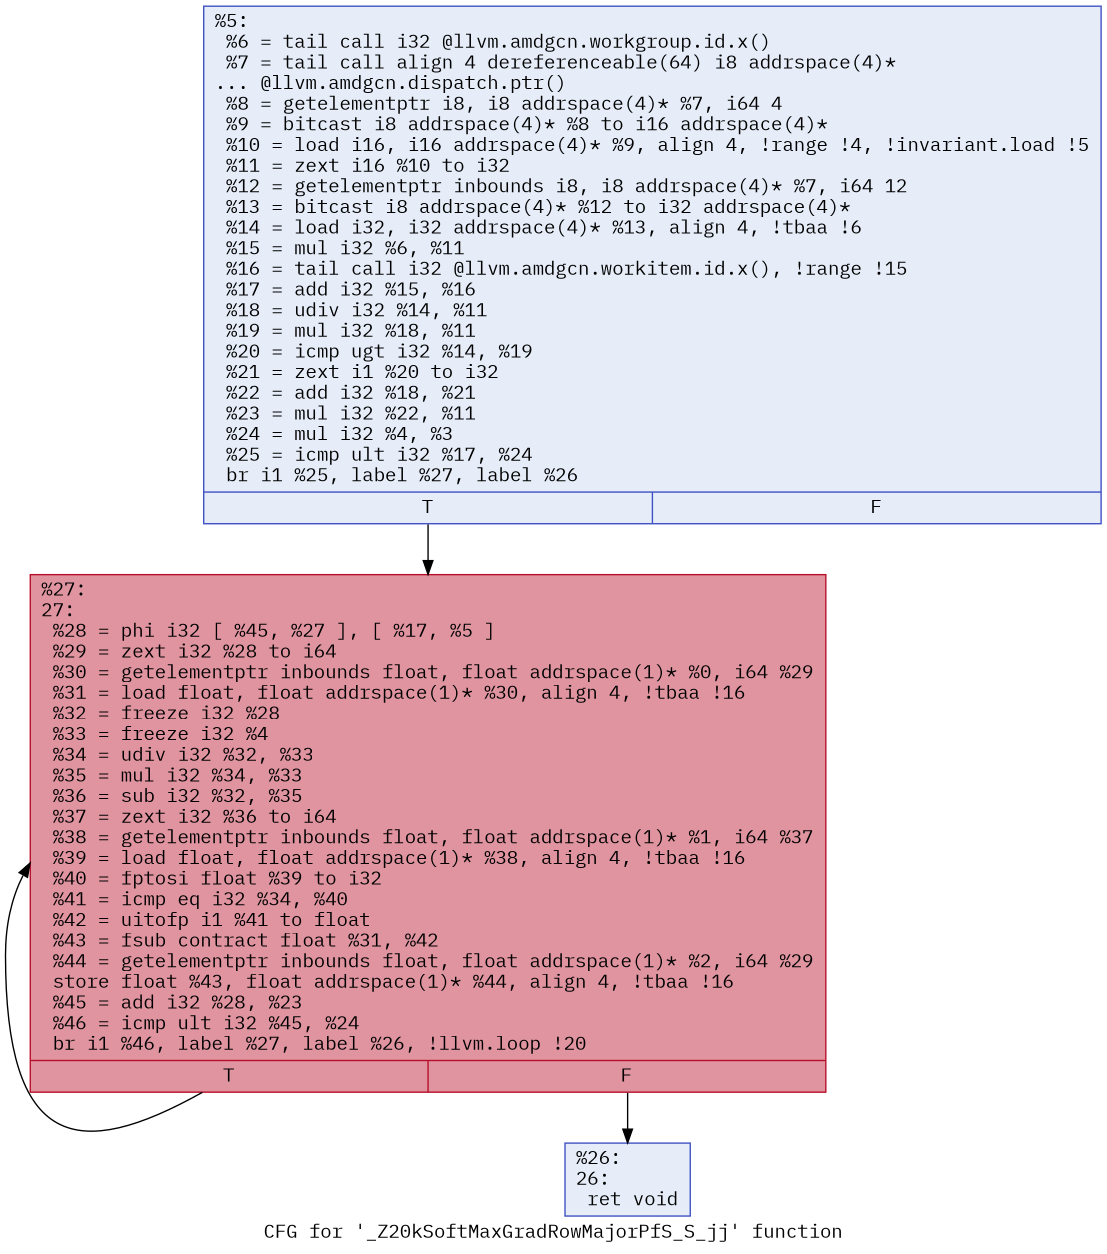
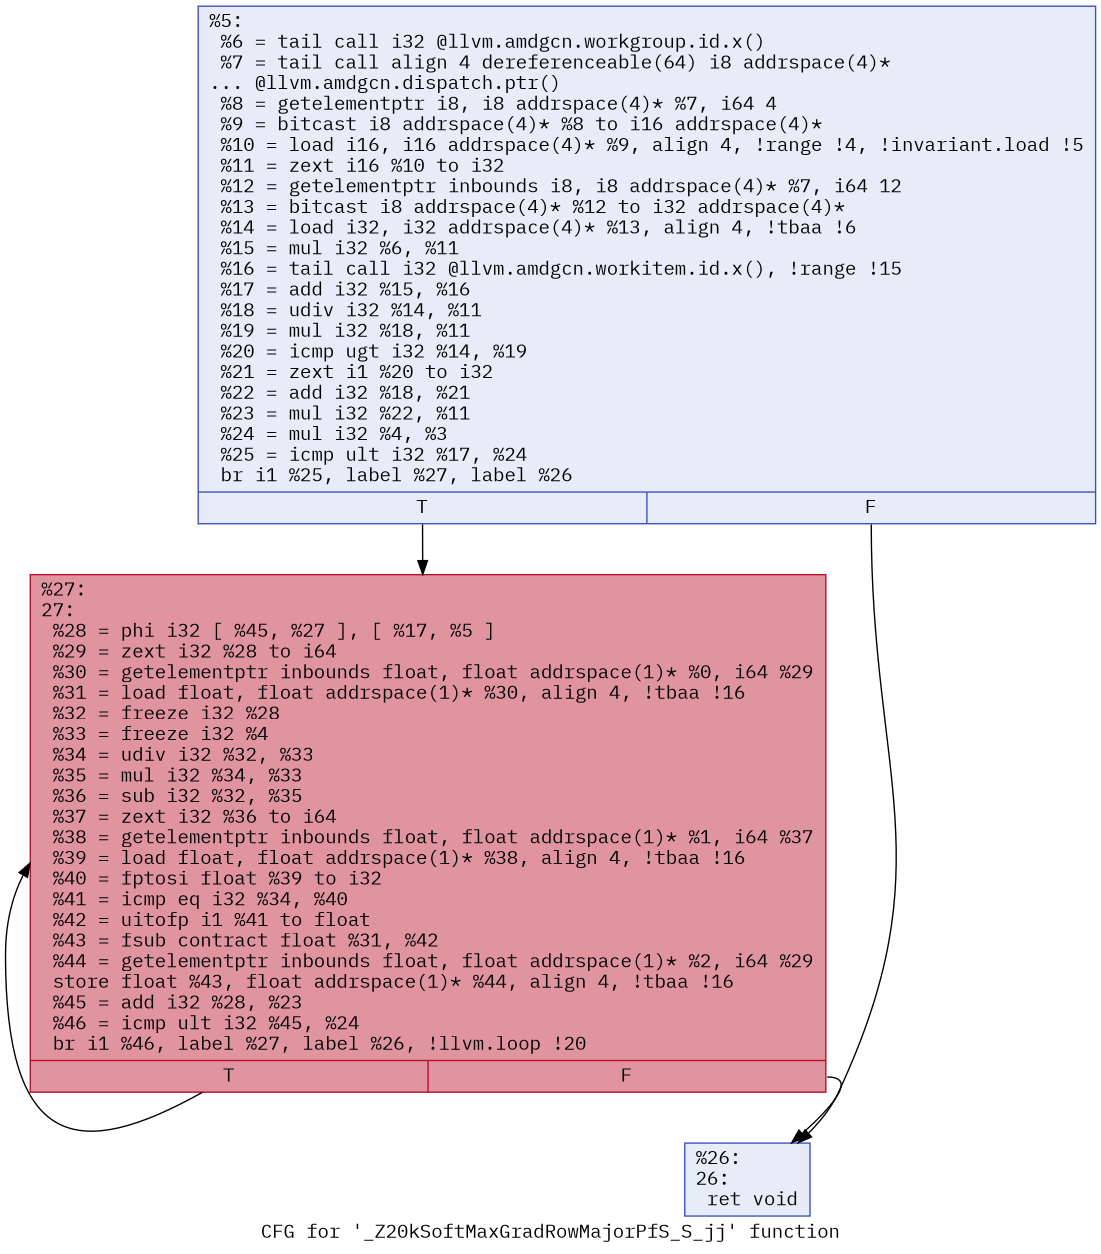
none -> (895, 838)
